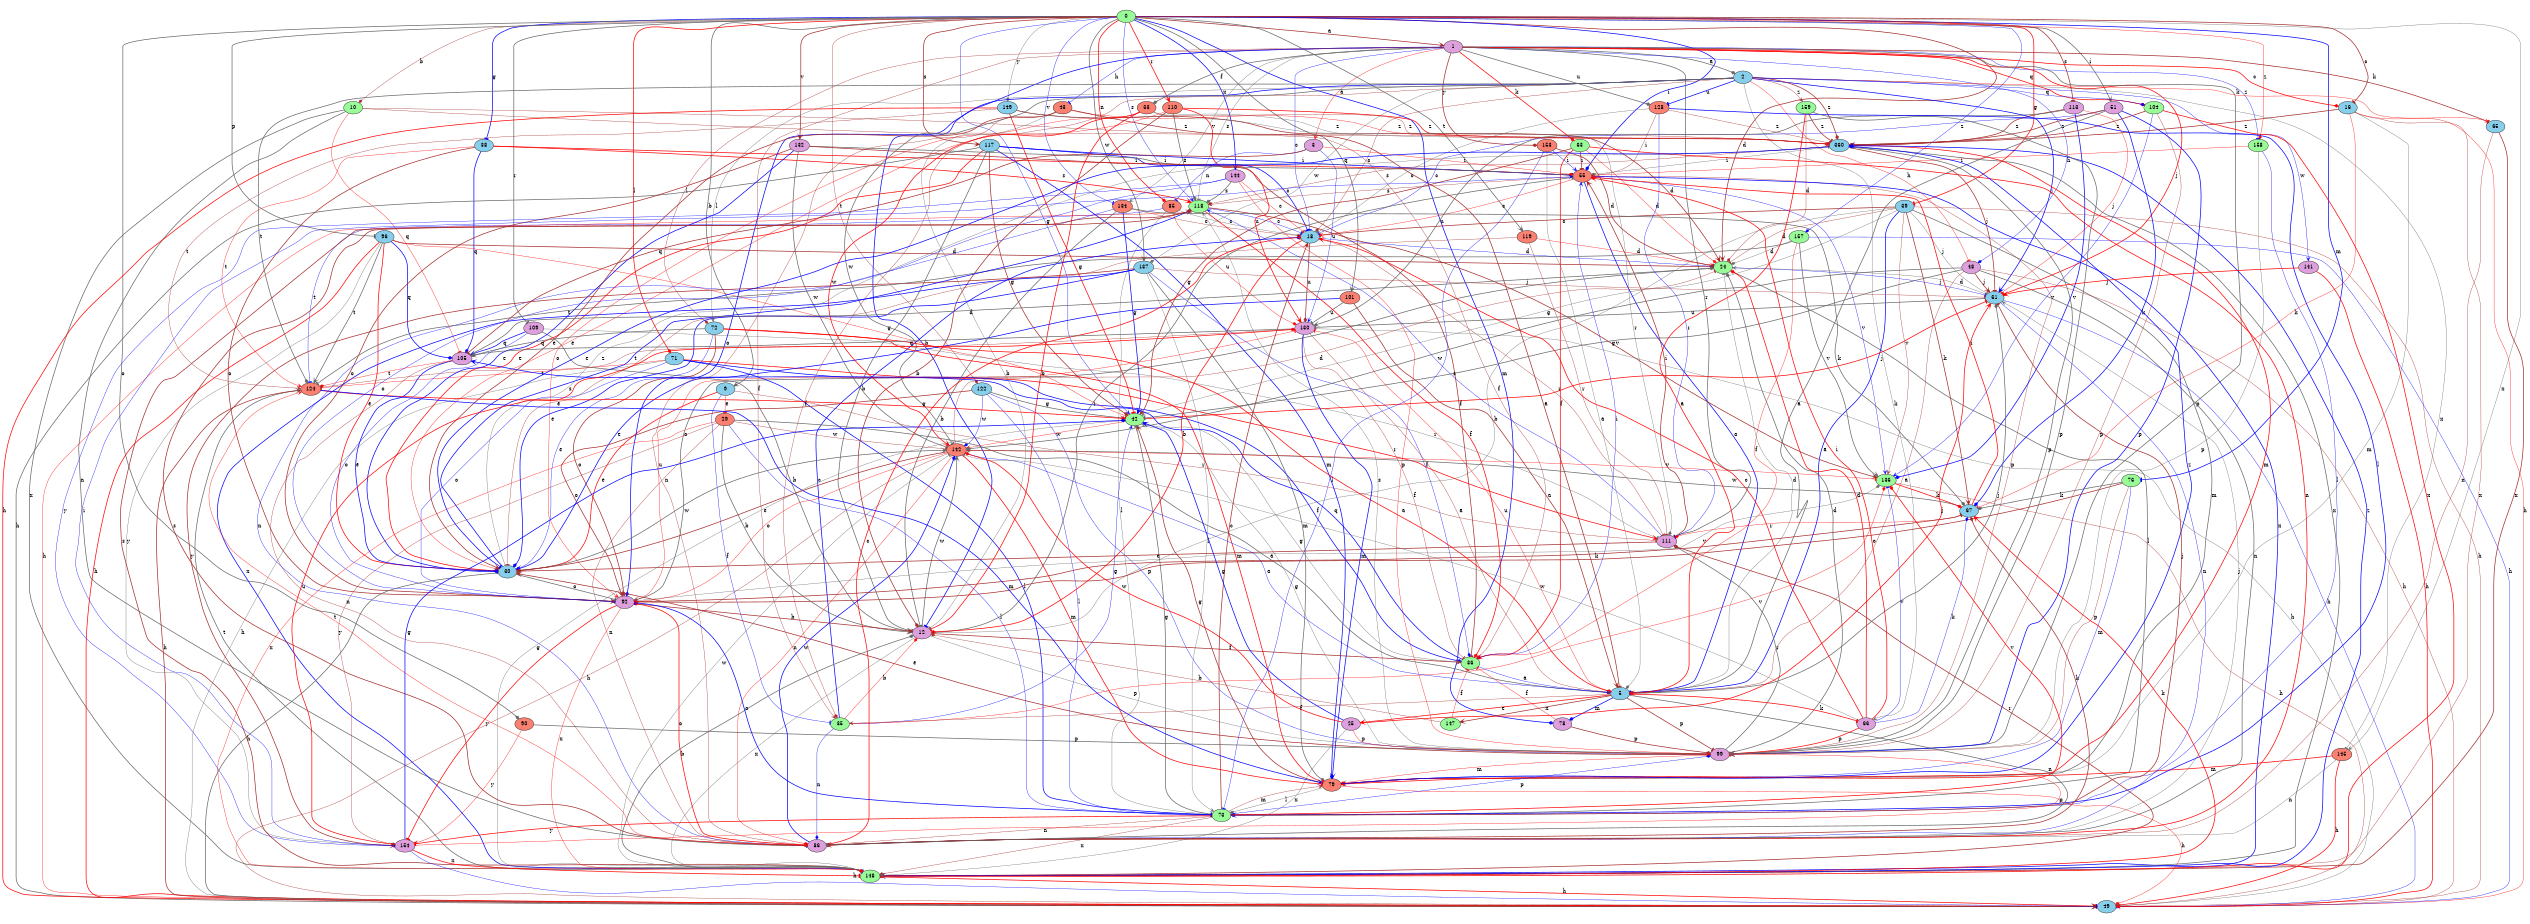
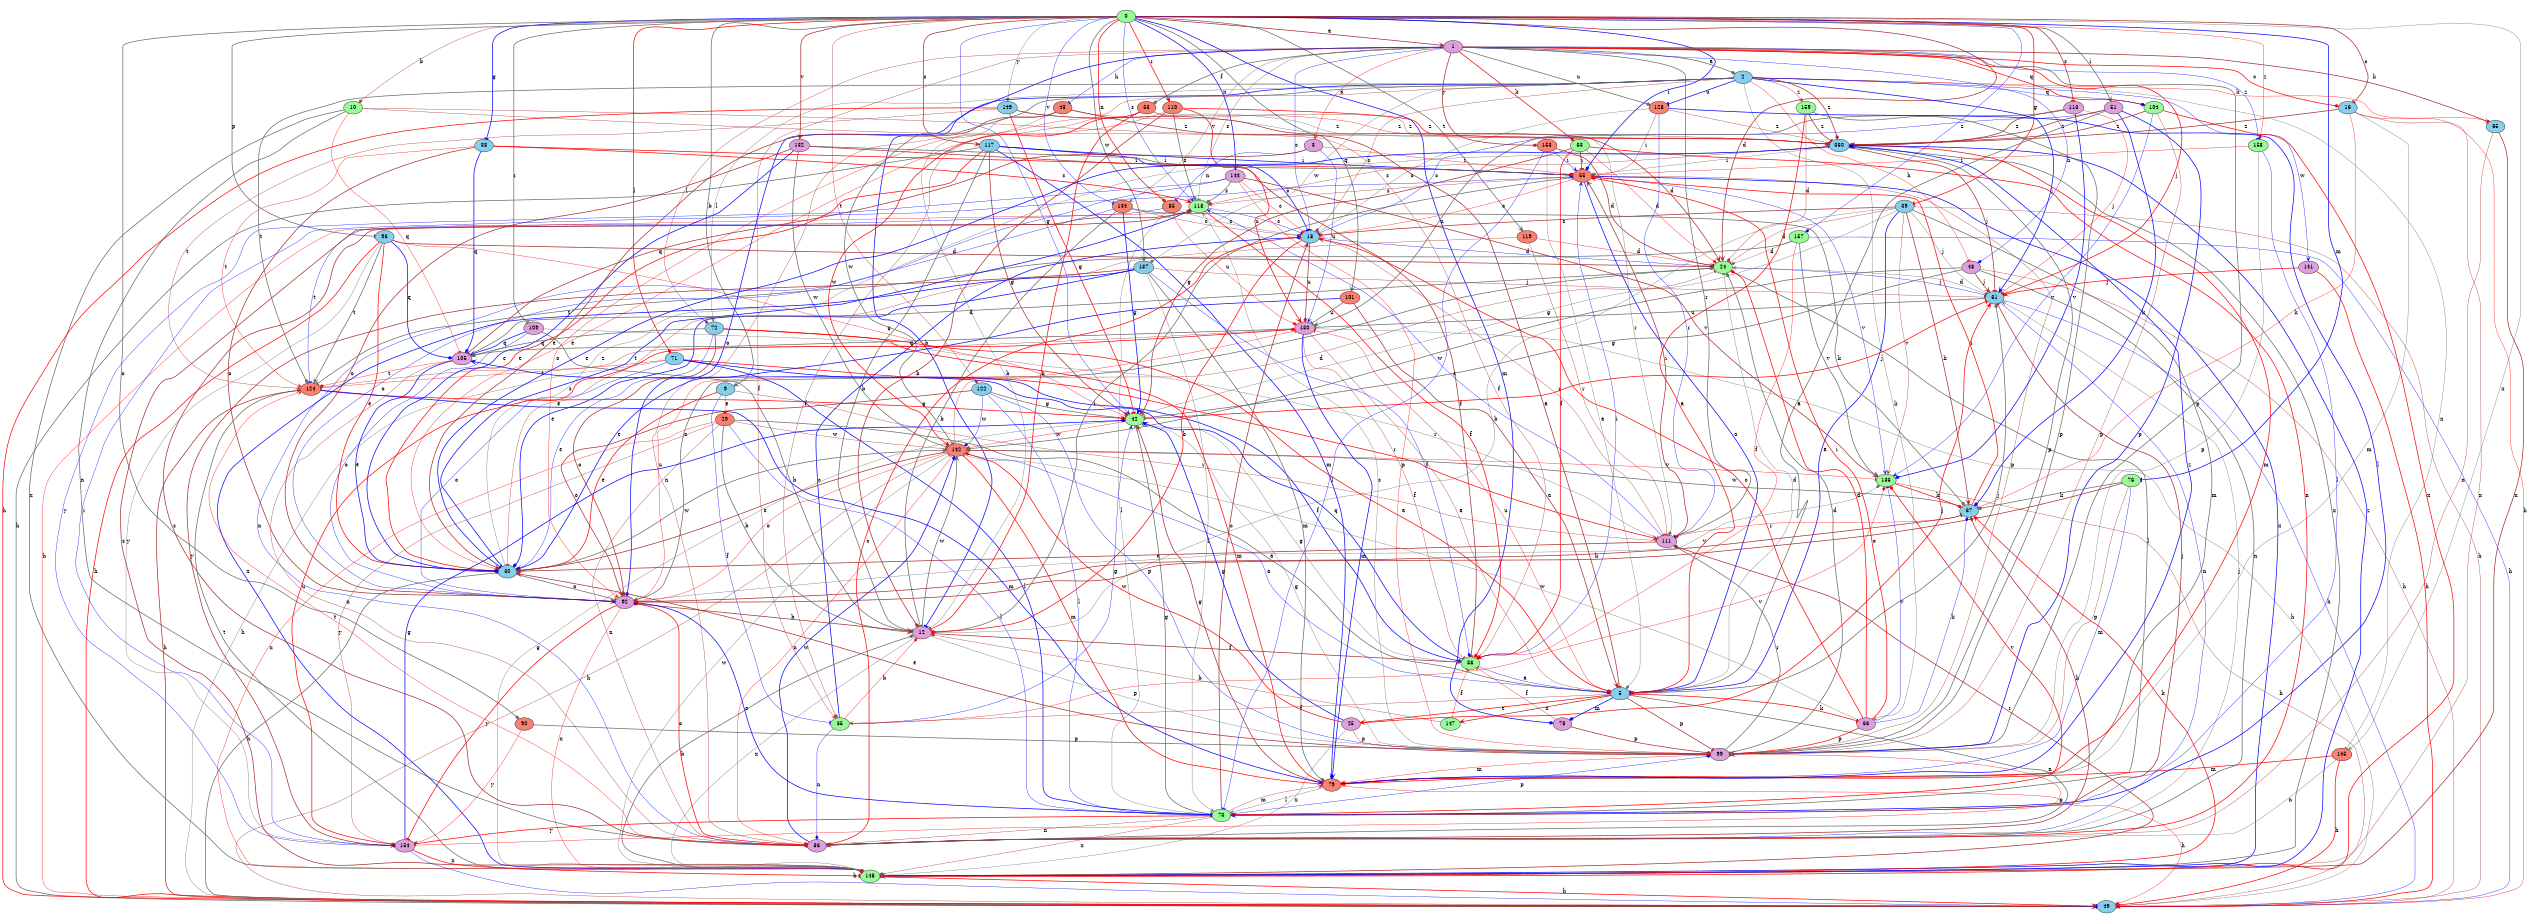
(1538, 302) -> (1591, 268)
(1870, 554) -> none
(1278, 800) -> (1278, 800)
